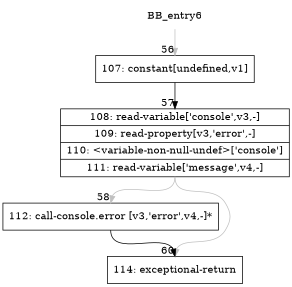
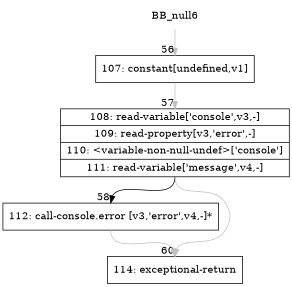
(175, 16) -> (175, 16)
(175, 92) -> (175, 92)
(147, 190) -> (147, 190)
(139, 244) -> (139, 244)
